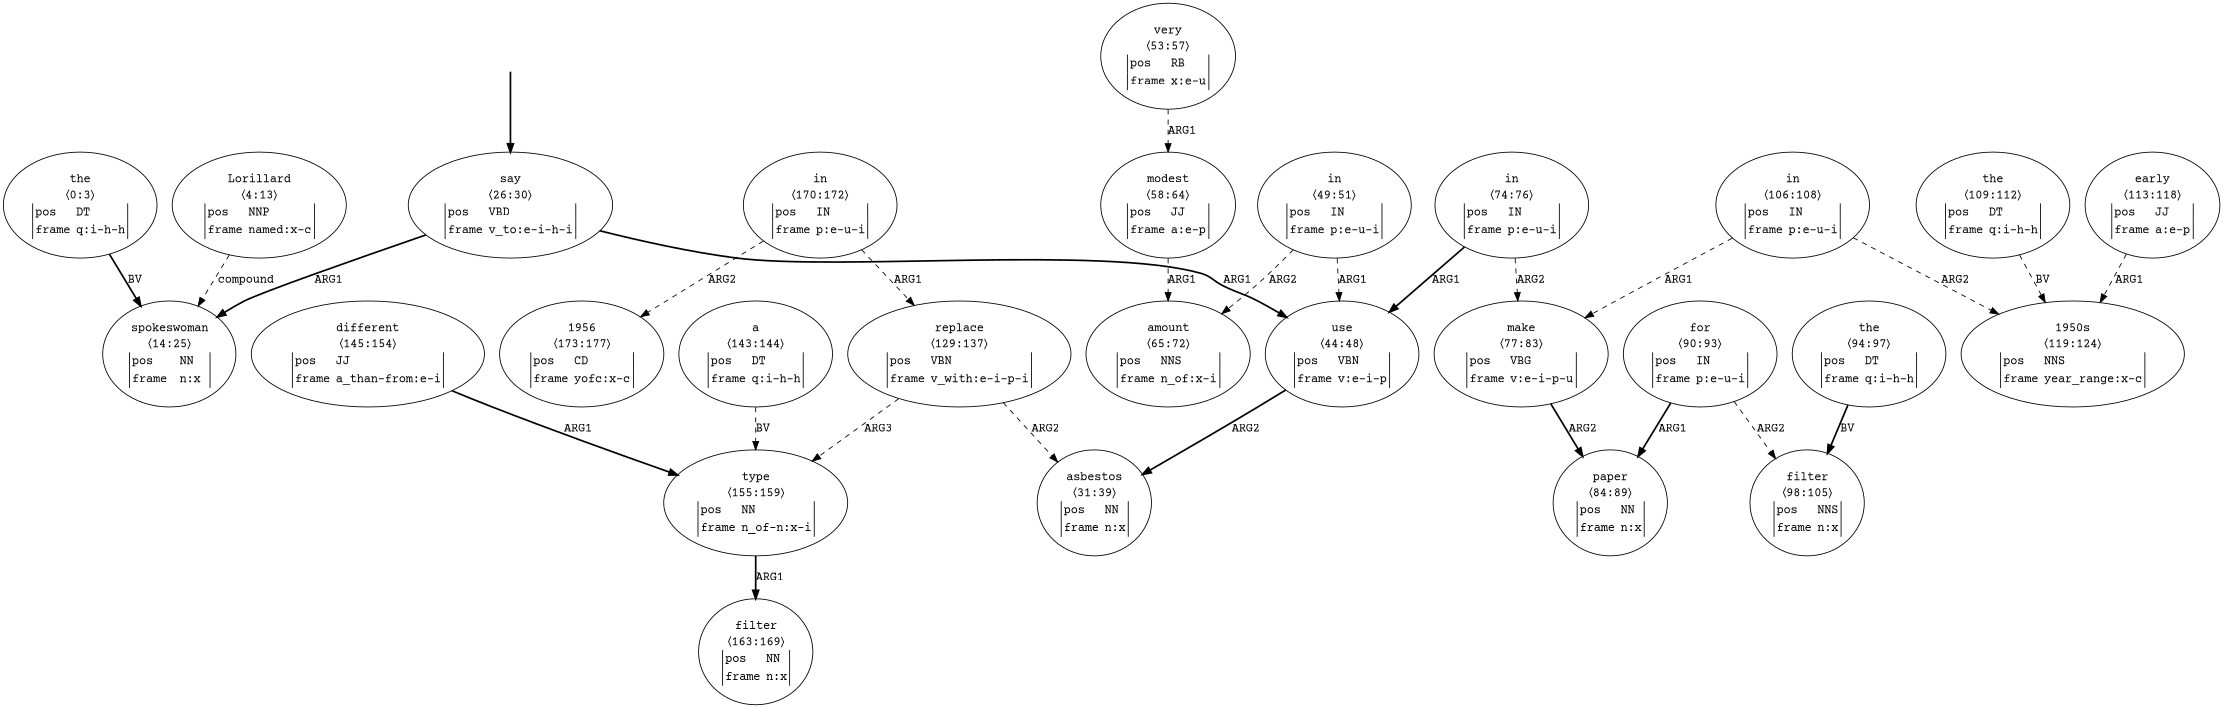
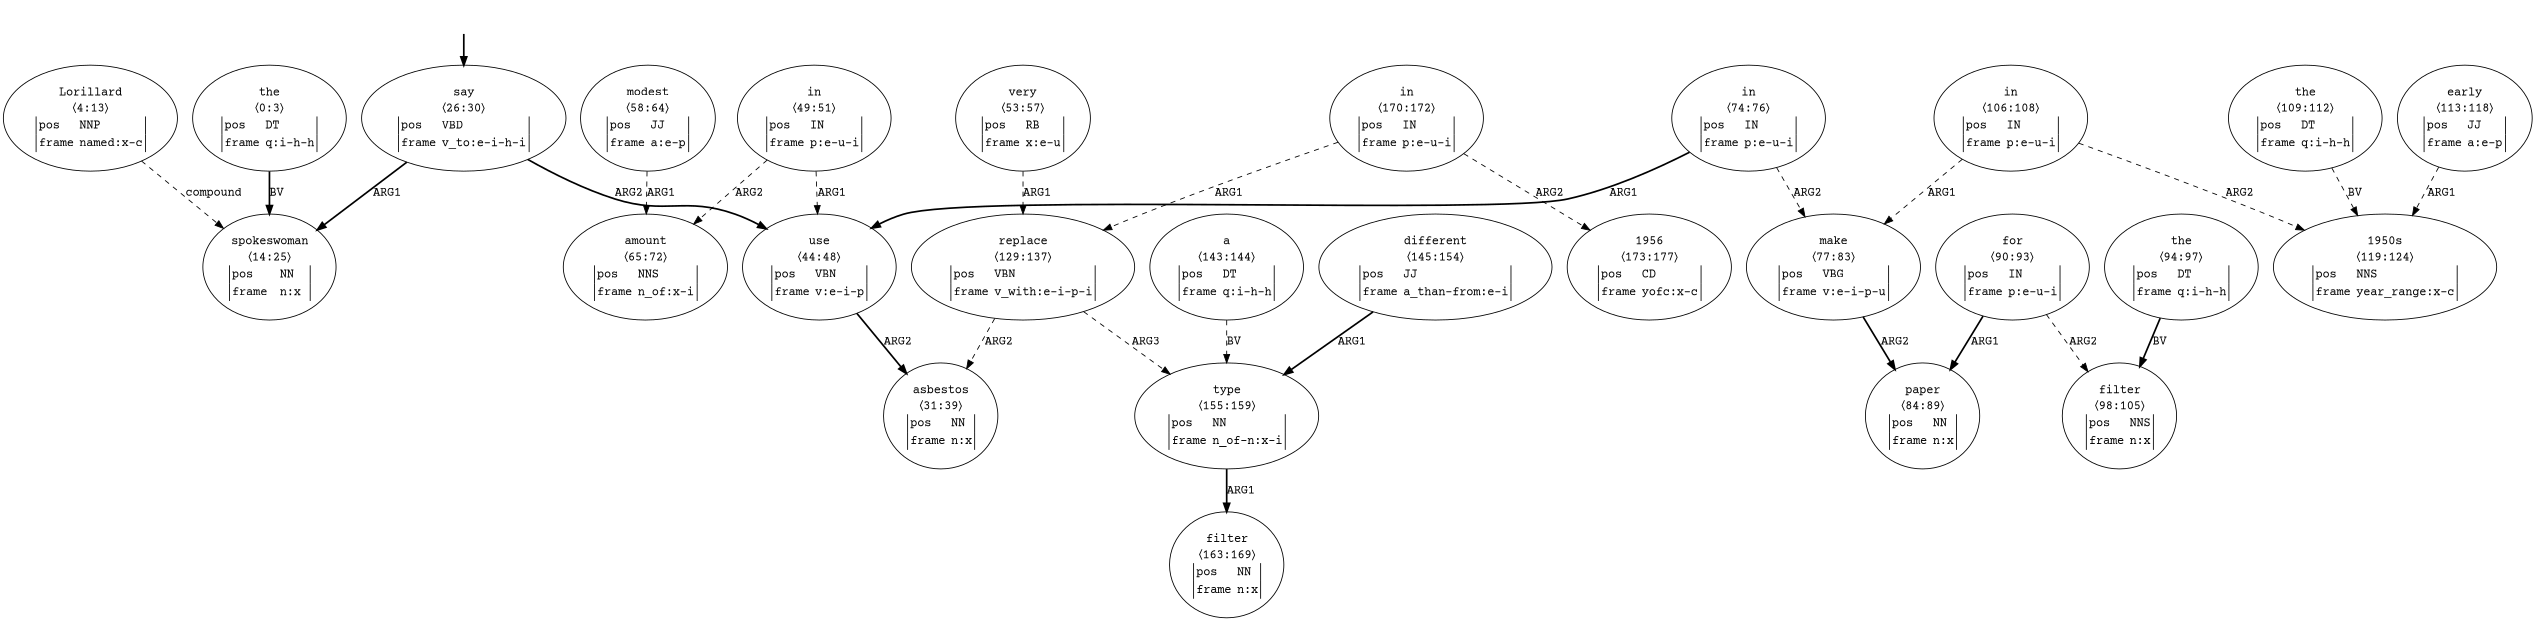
(1168, 126) -> (1023, 188)
(1238, 280) -> (629, 193)
